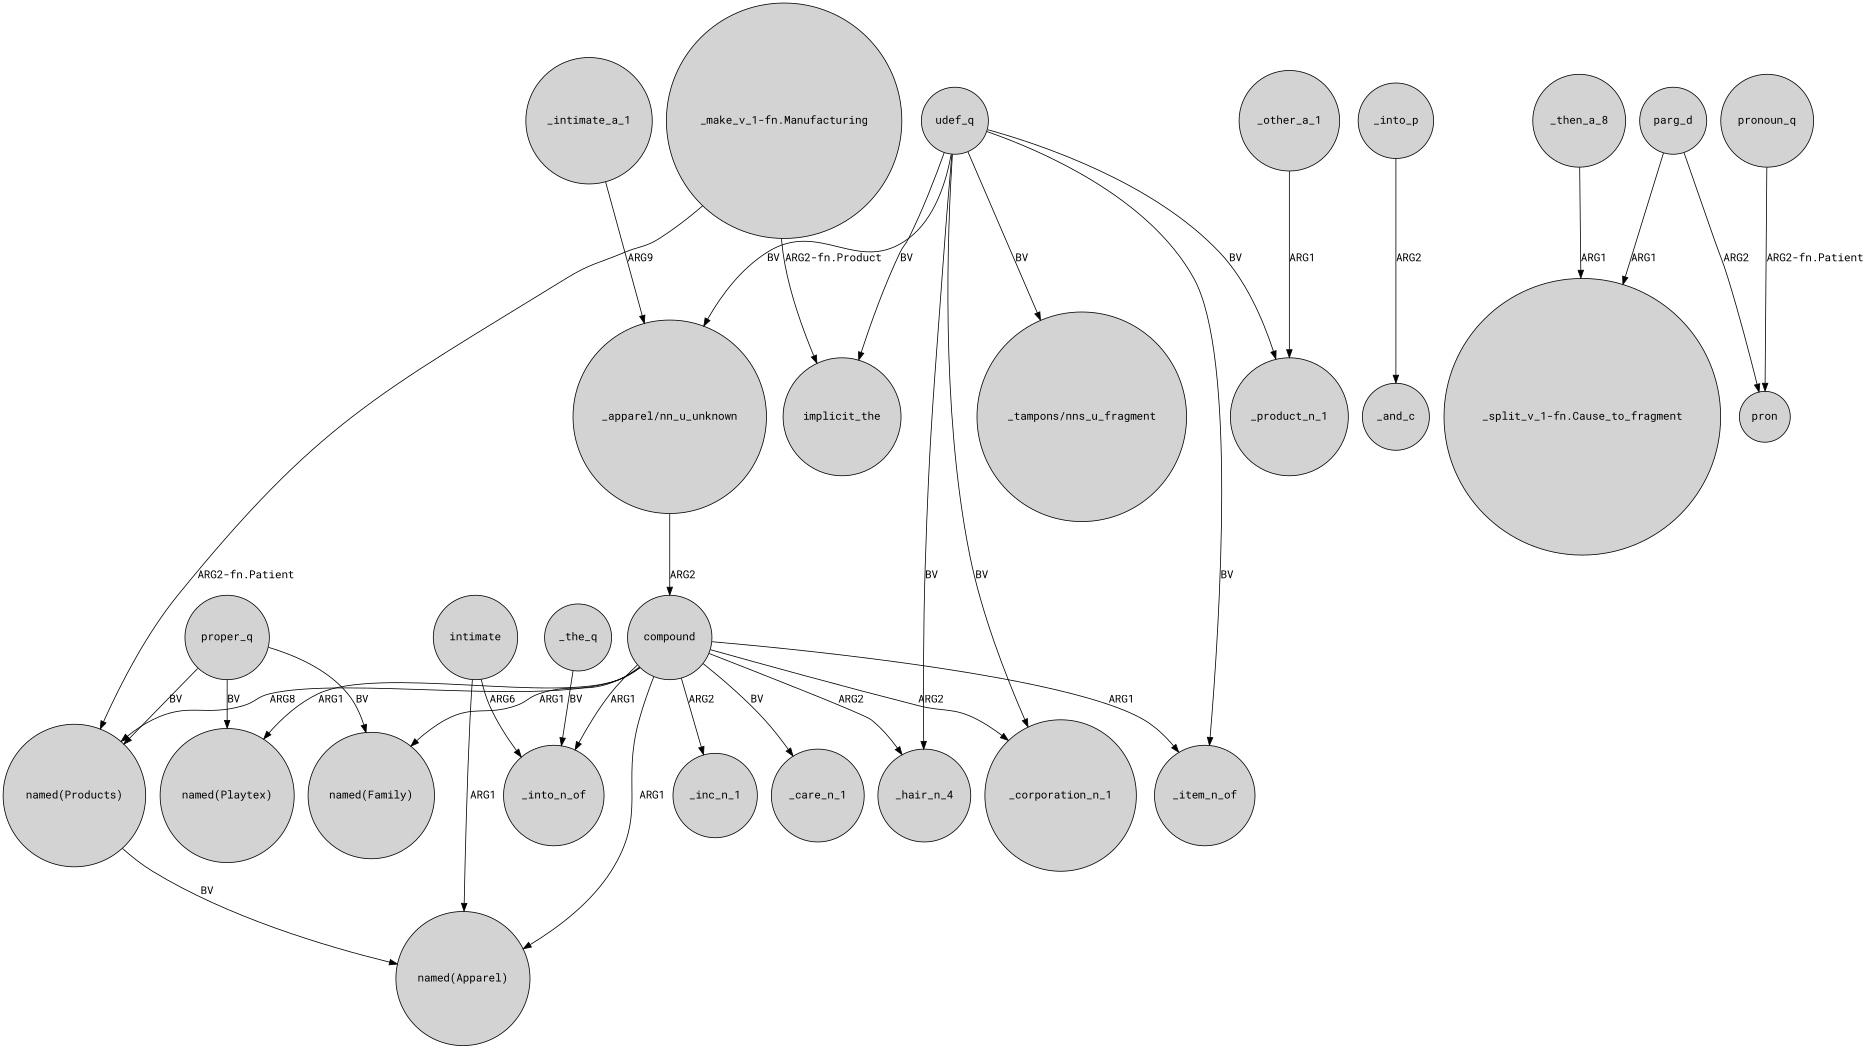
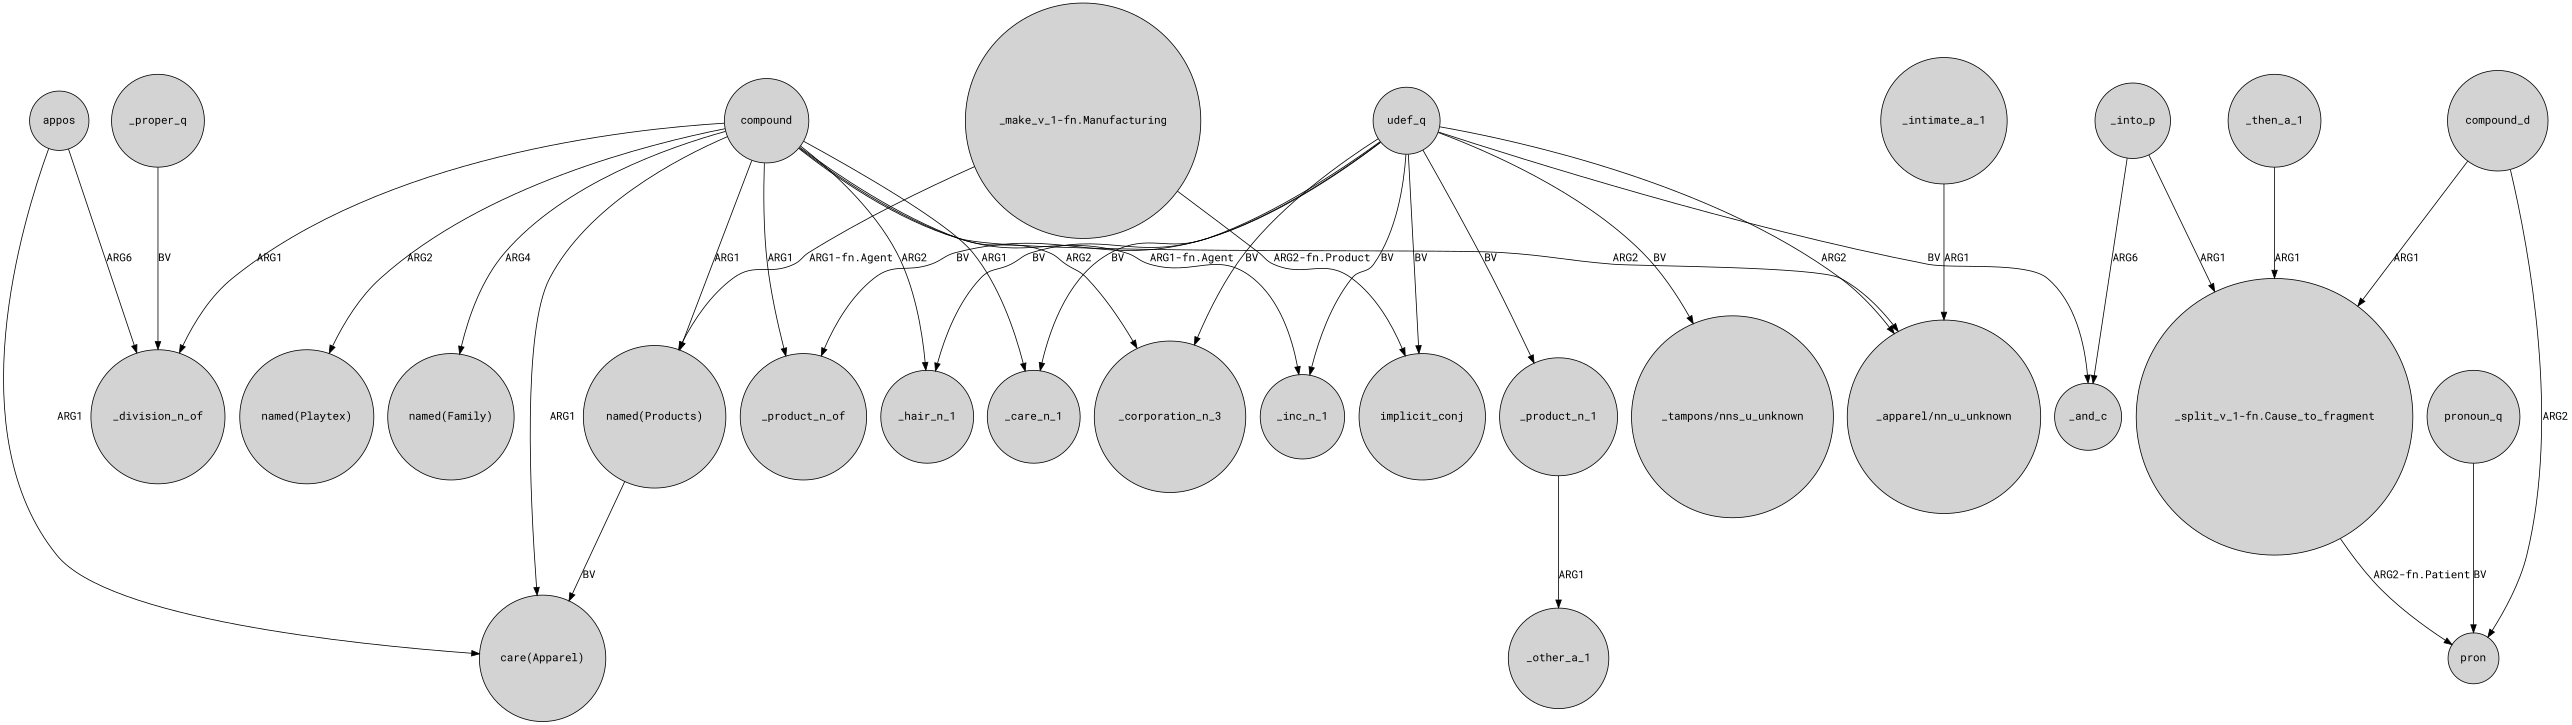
(1579, 121) -> (2275, 121)
(1673, 121) -> (2498, 121)
none -> (2180, 220)
none -> (1792, 234)
none -> (1107, 255)
(641, 258) -> (1957, 258)
(774, 258) -> (1834, 258)
(1409, 258) -> (2126, 258)
(1815, 258) -> (2480, 575)
(1289, 260) -> (1559, 538)
none -> (1371, 267)
(842, 417) -> (1422, 417)
(1082, 417) -> (1732, 417)
(670, 550) -> (1343, 251)
(246, 575) -> (851, 258)
none -> (2387, 595)
(227, 637) -> none
(475, 637) -> (59, 121)
(578, 637) -> (158, 121)
(283, 700) -> (727, 258)
(331, 700) -> (420, 258)
(552, 700) -> (518, 258)
(702, 700) -> (1192, 258)
(757, 700) -> (995, 258)
(554, 796) -> (158, 417)
(924, 796) -> (927, 417)
(1061, 796) -> (1170, 417)
(1205, 796) -> (803, 417)
(463, 979) -> (543, 658)
